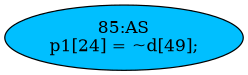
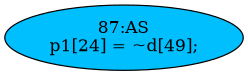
(124, 38) -> (124, 38)
